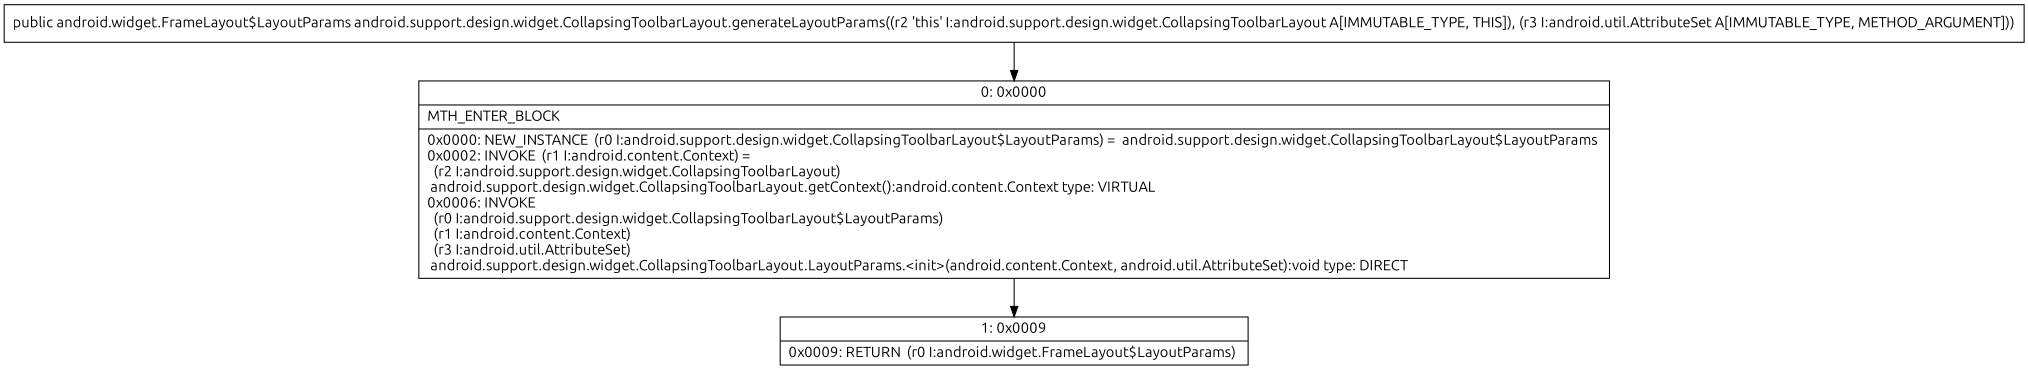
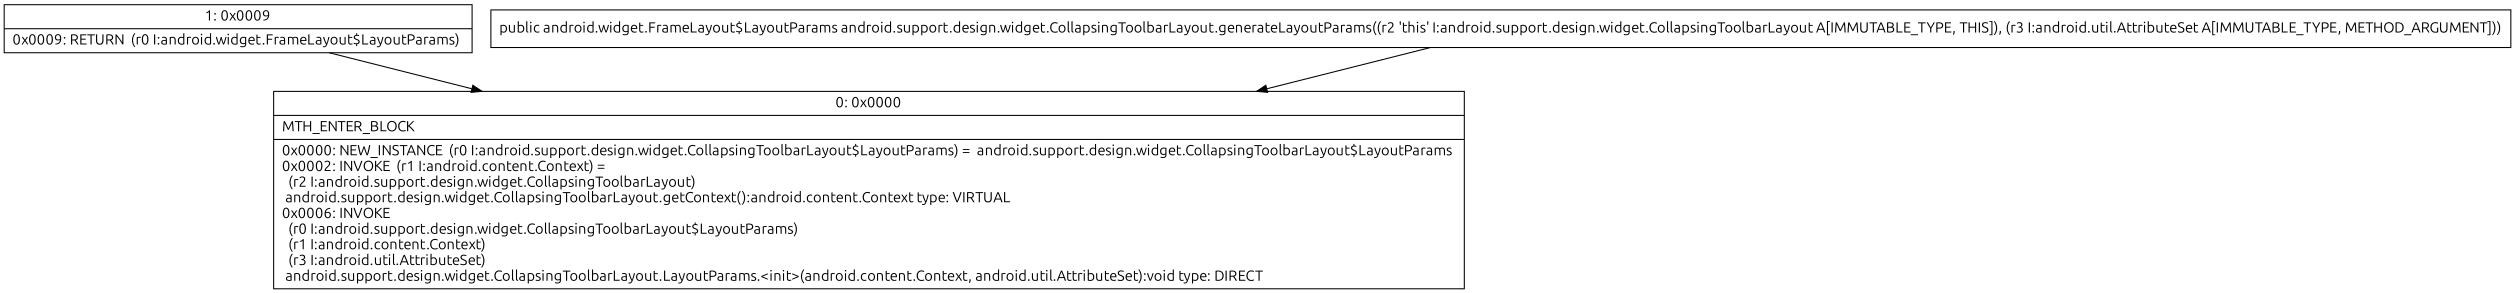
(1014, 292) -> (400, 71)
